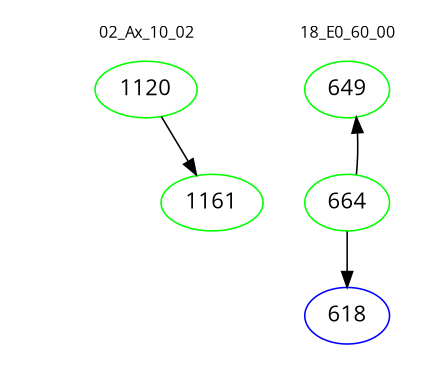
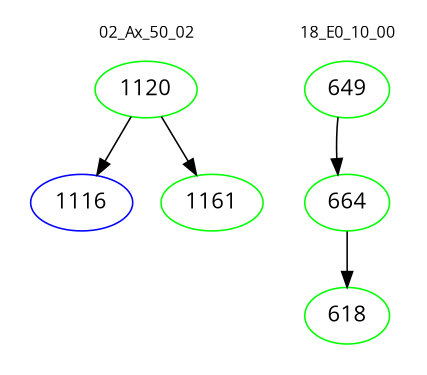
(147, 34) -> (147, 34)
(348, 34) -> (348, 34)
(358, 154) -> (337, 138)
none -> (82, 203)
(347, 316) -> (347, 316)
